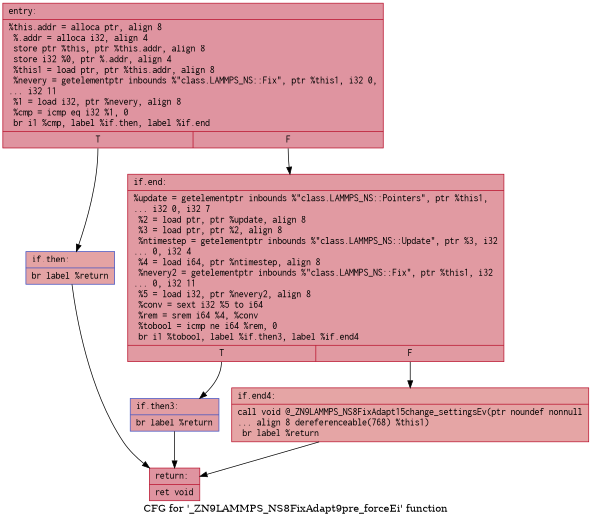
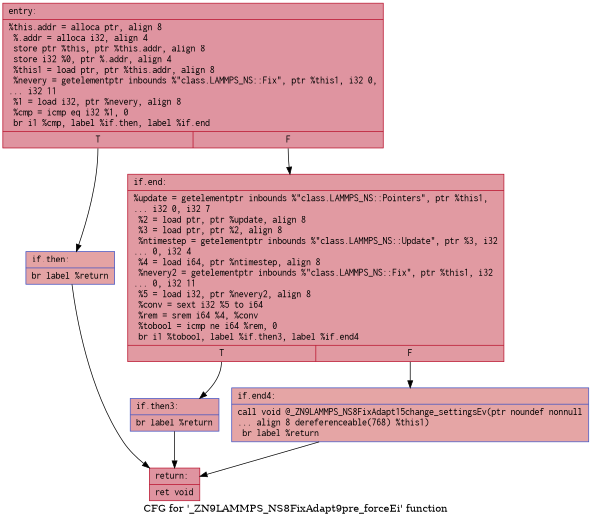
(410, 415) -> (410, 415)
